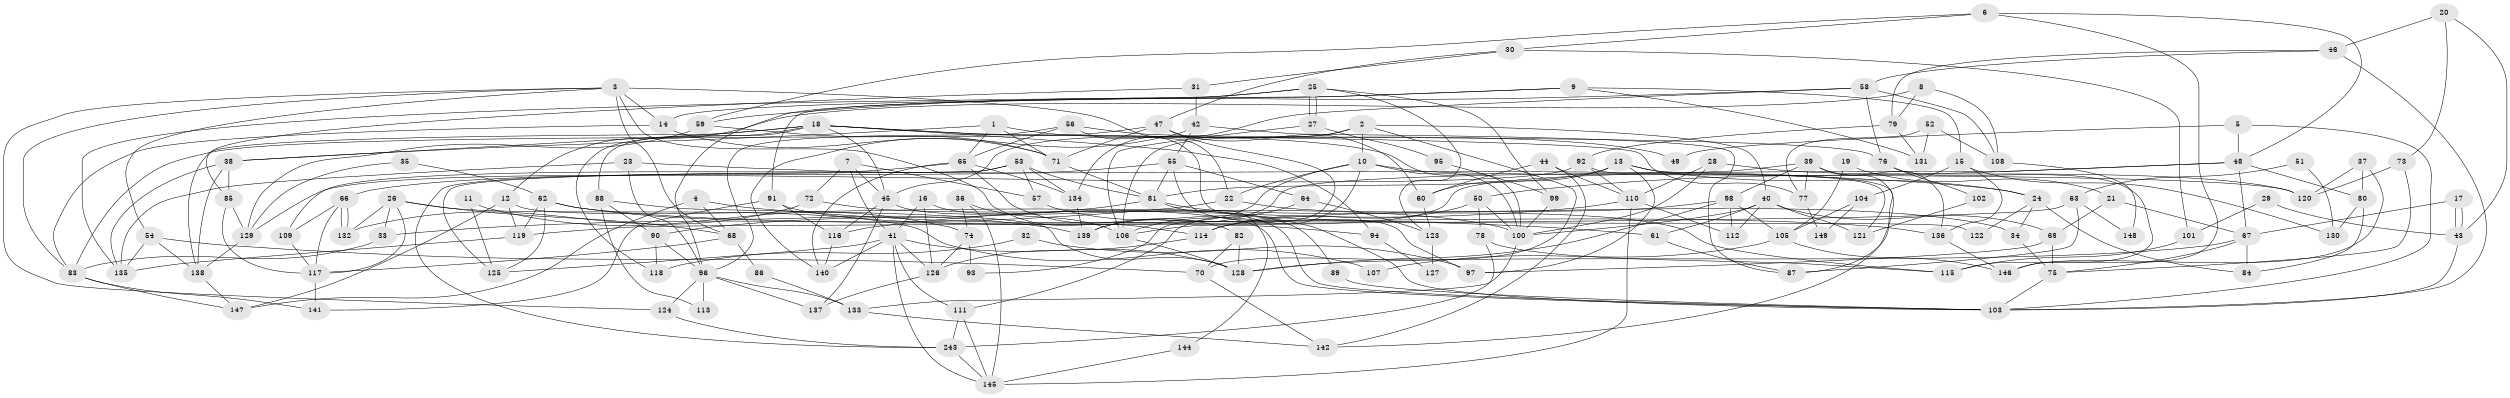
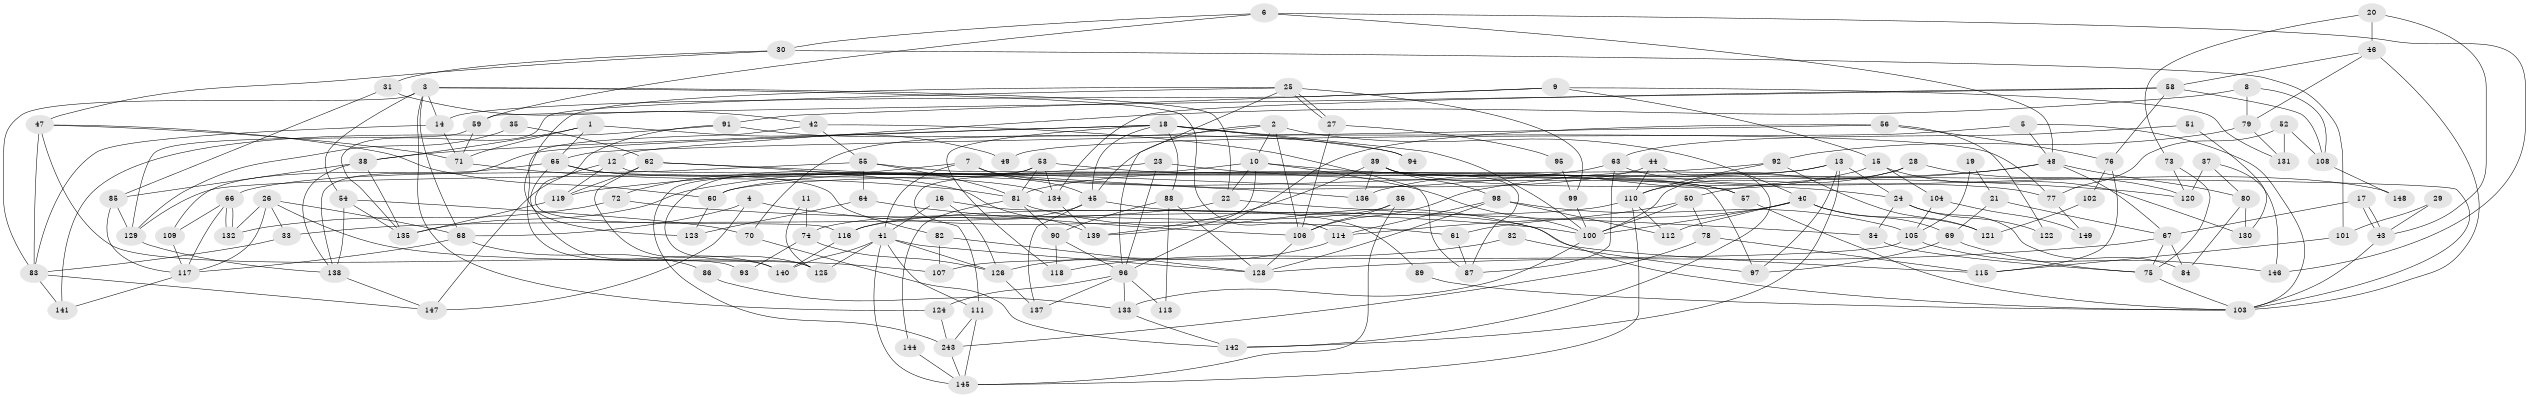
(1963, 250) -> none
(1220, 255) -> (940, 251)
(1433, 273) -> none
